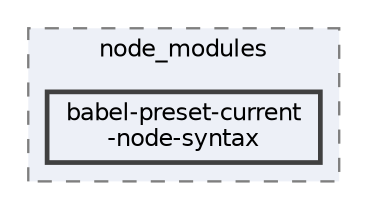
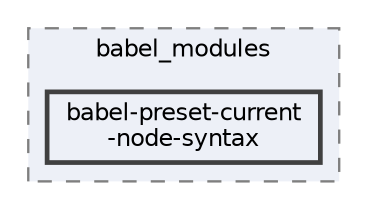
(184, 51) -> (184, 51)
